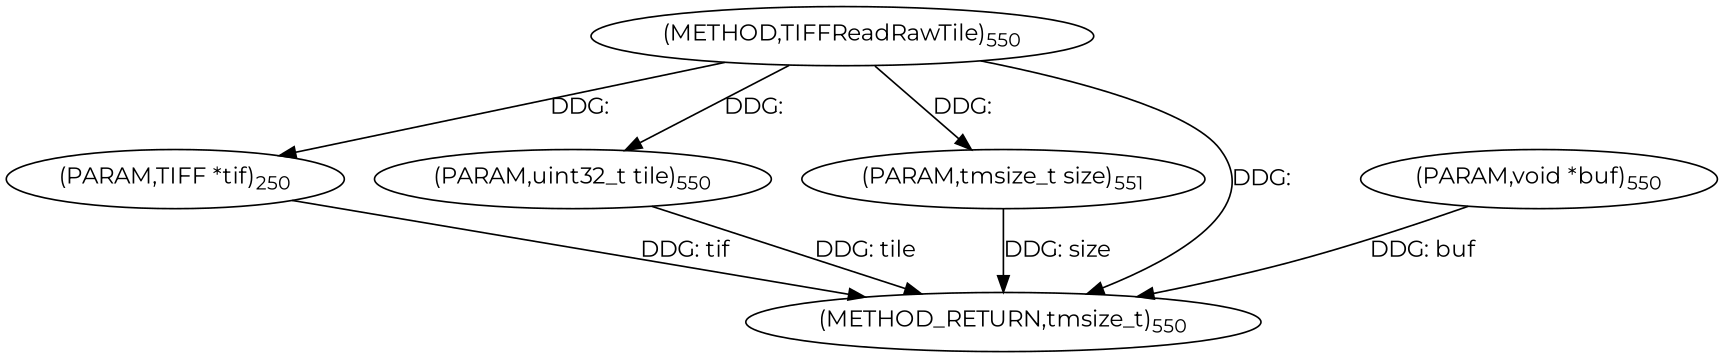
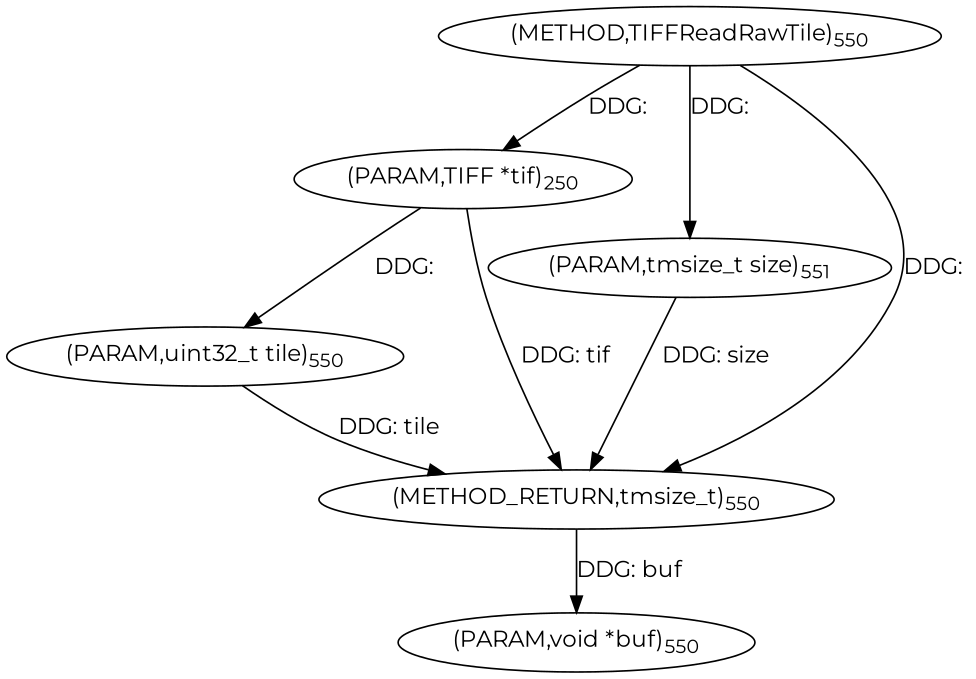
(715, 104) -> (339, 262)
(1313, 256) -> (577, 563)
